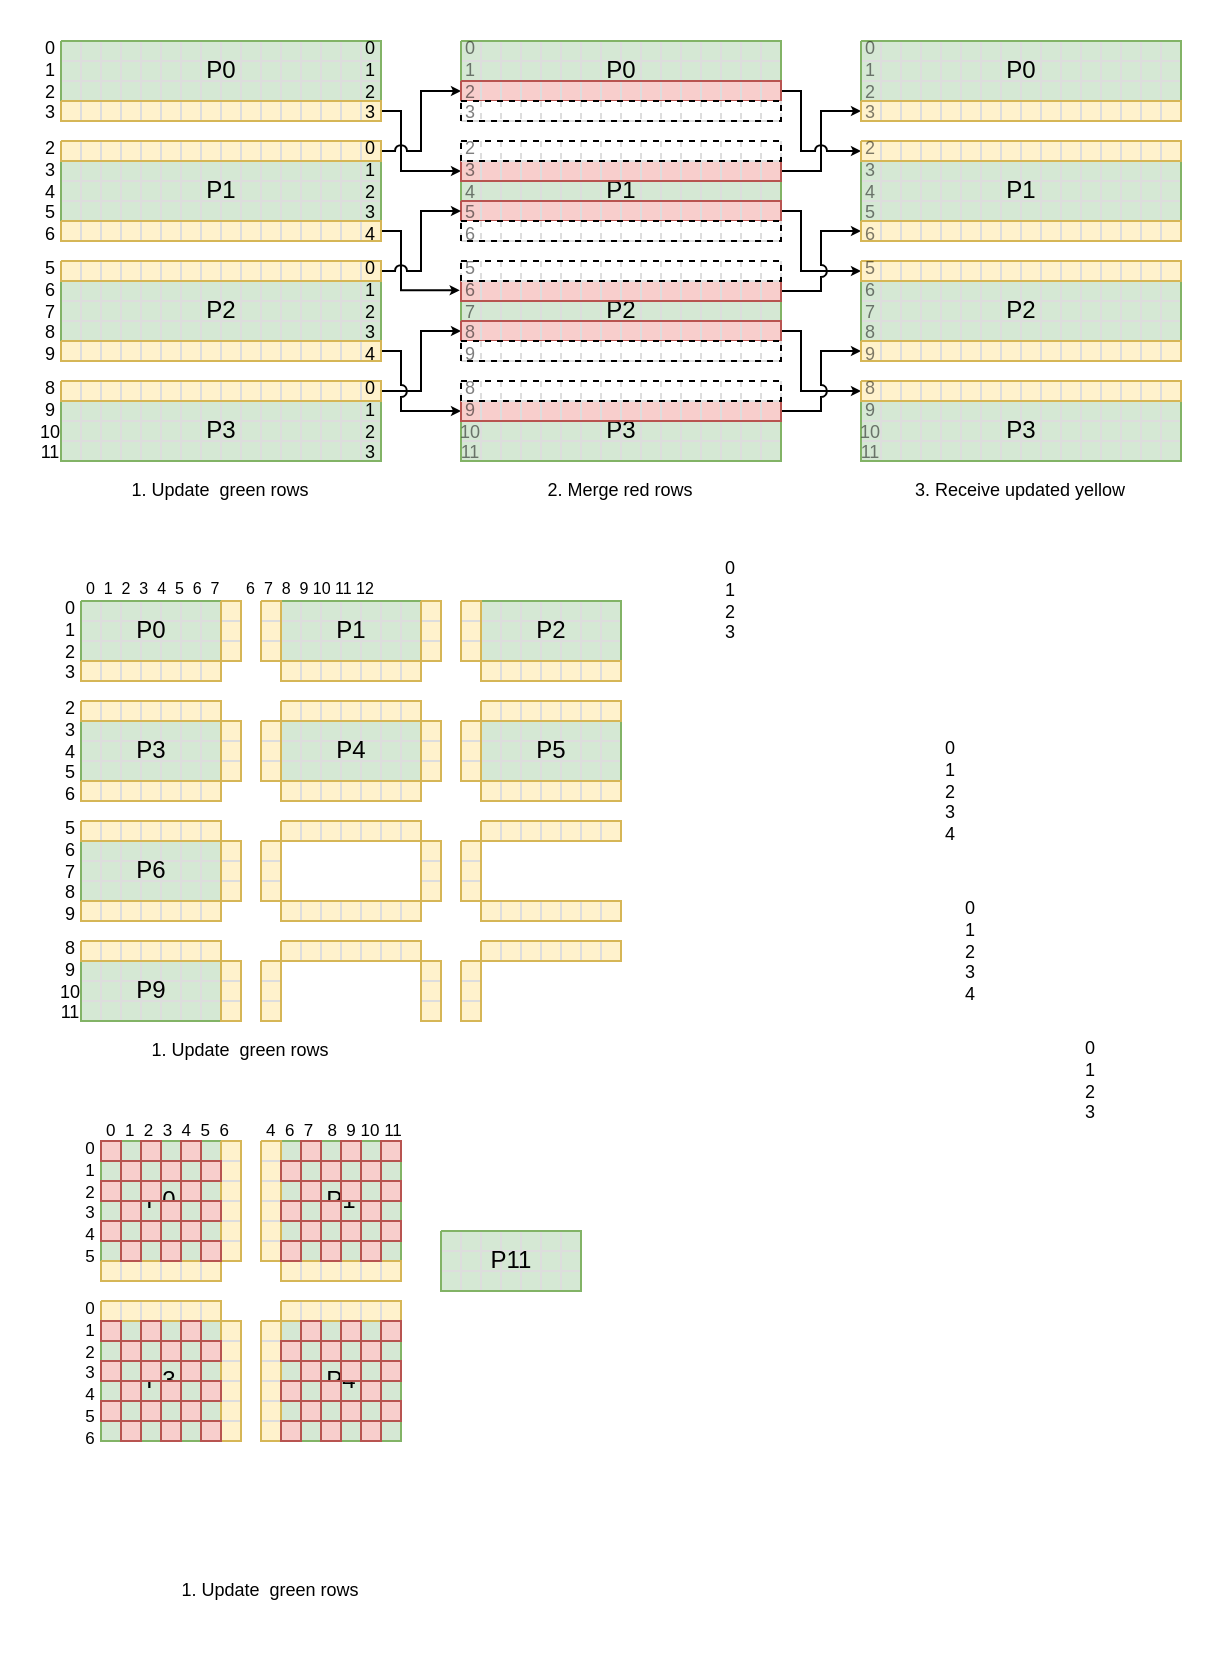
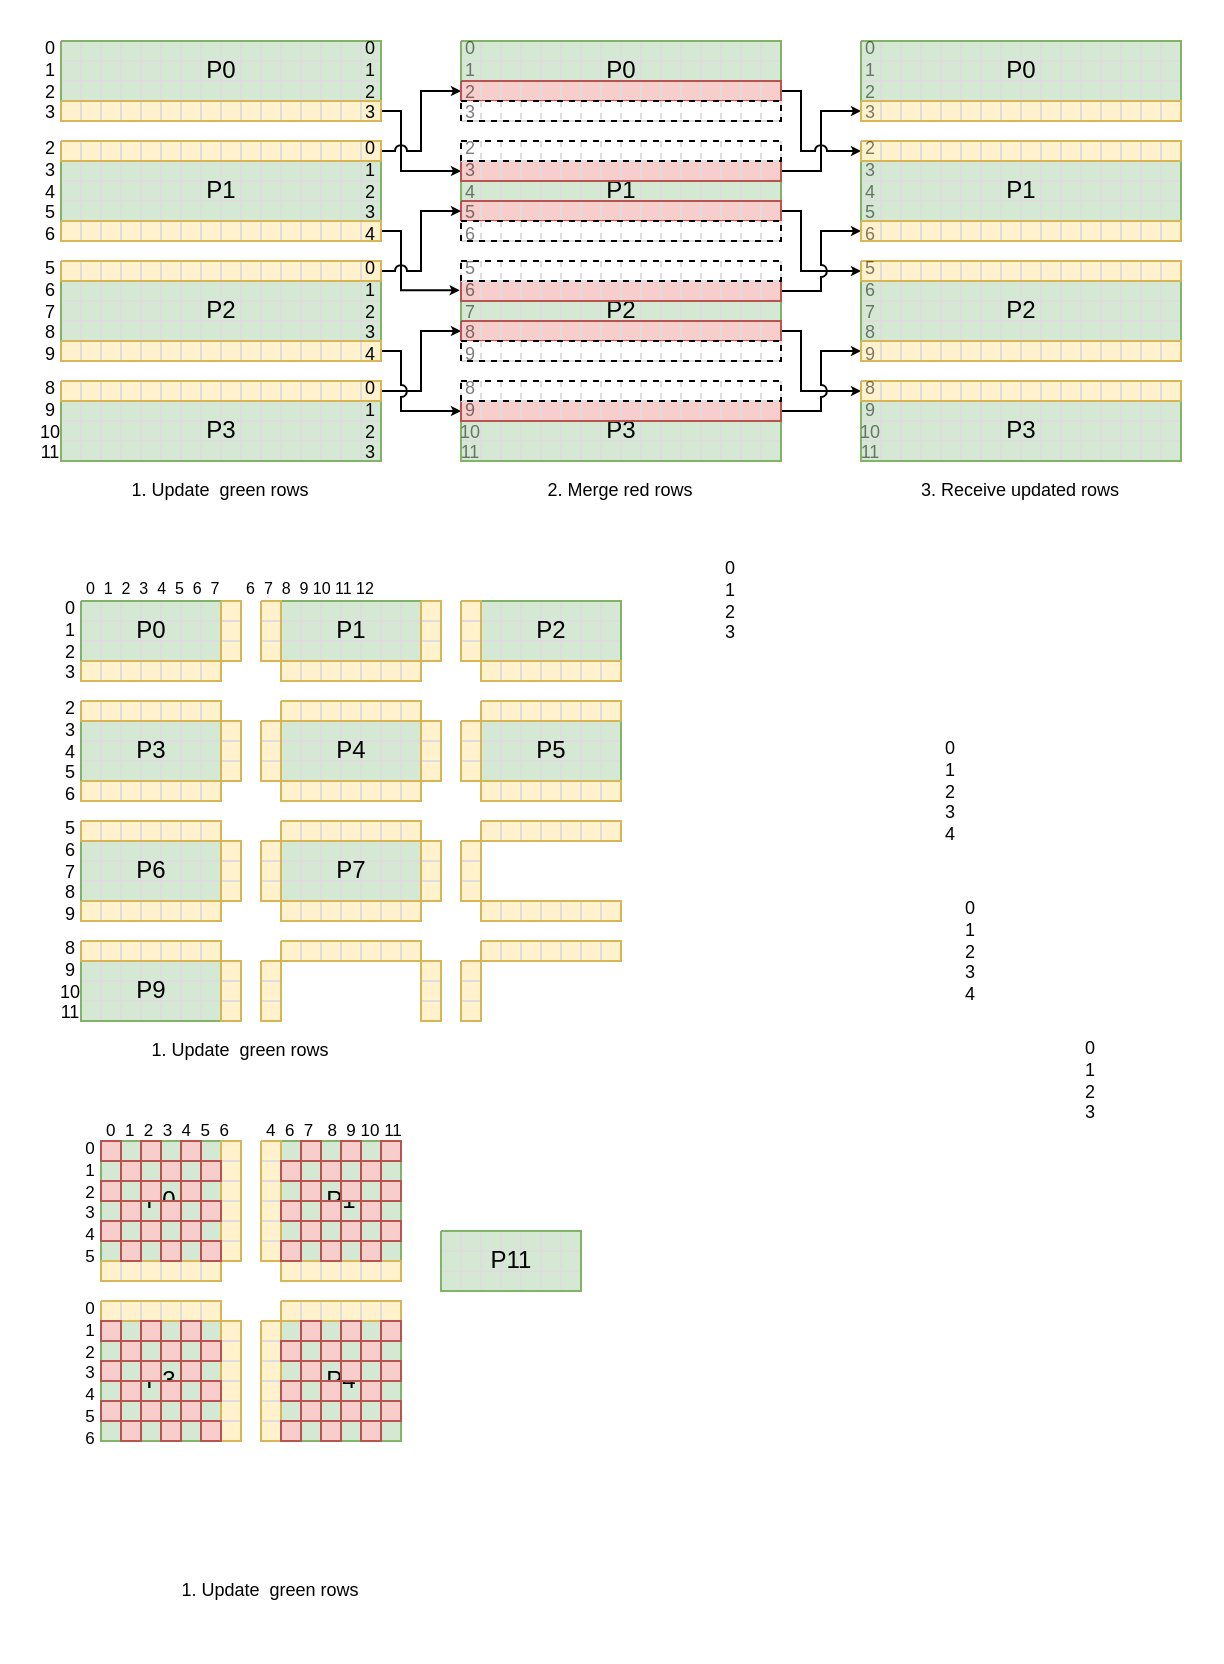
(1021, 491) -> (1021, 491)
none -> (351, 871)
